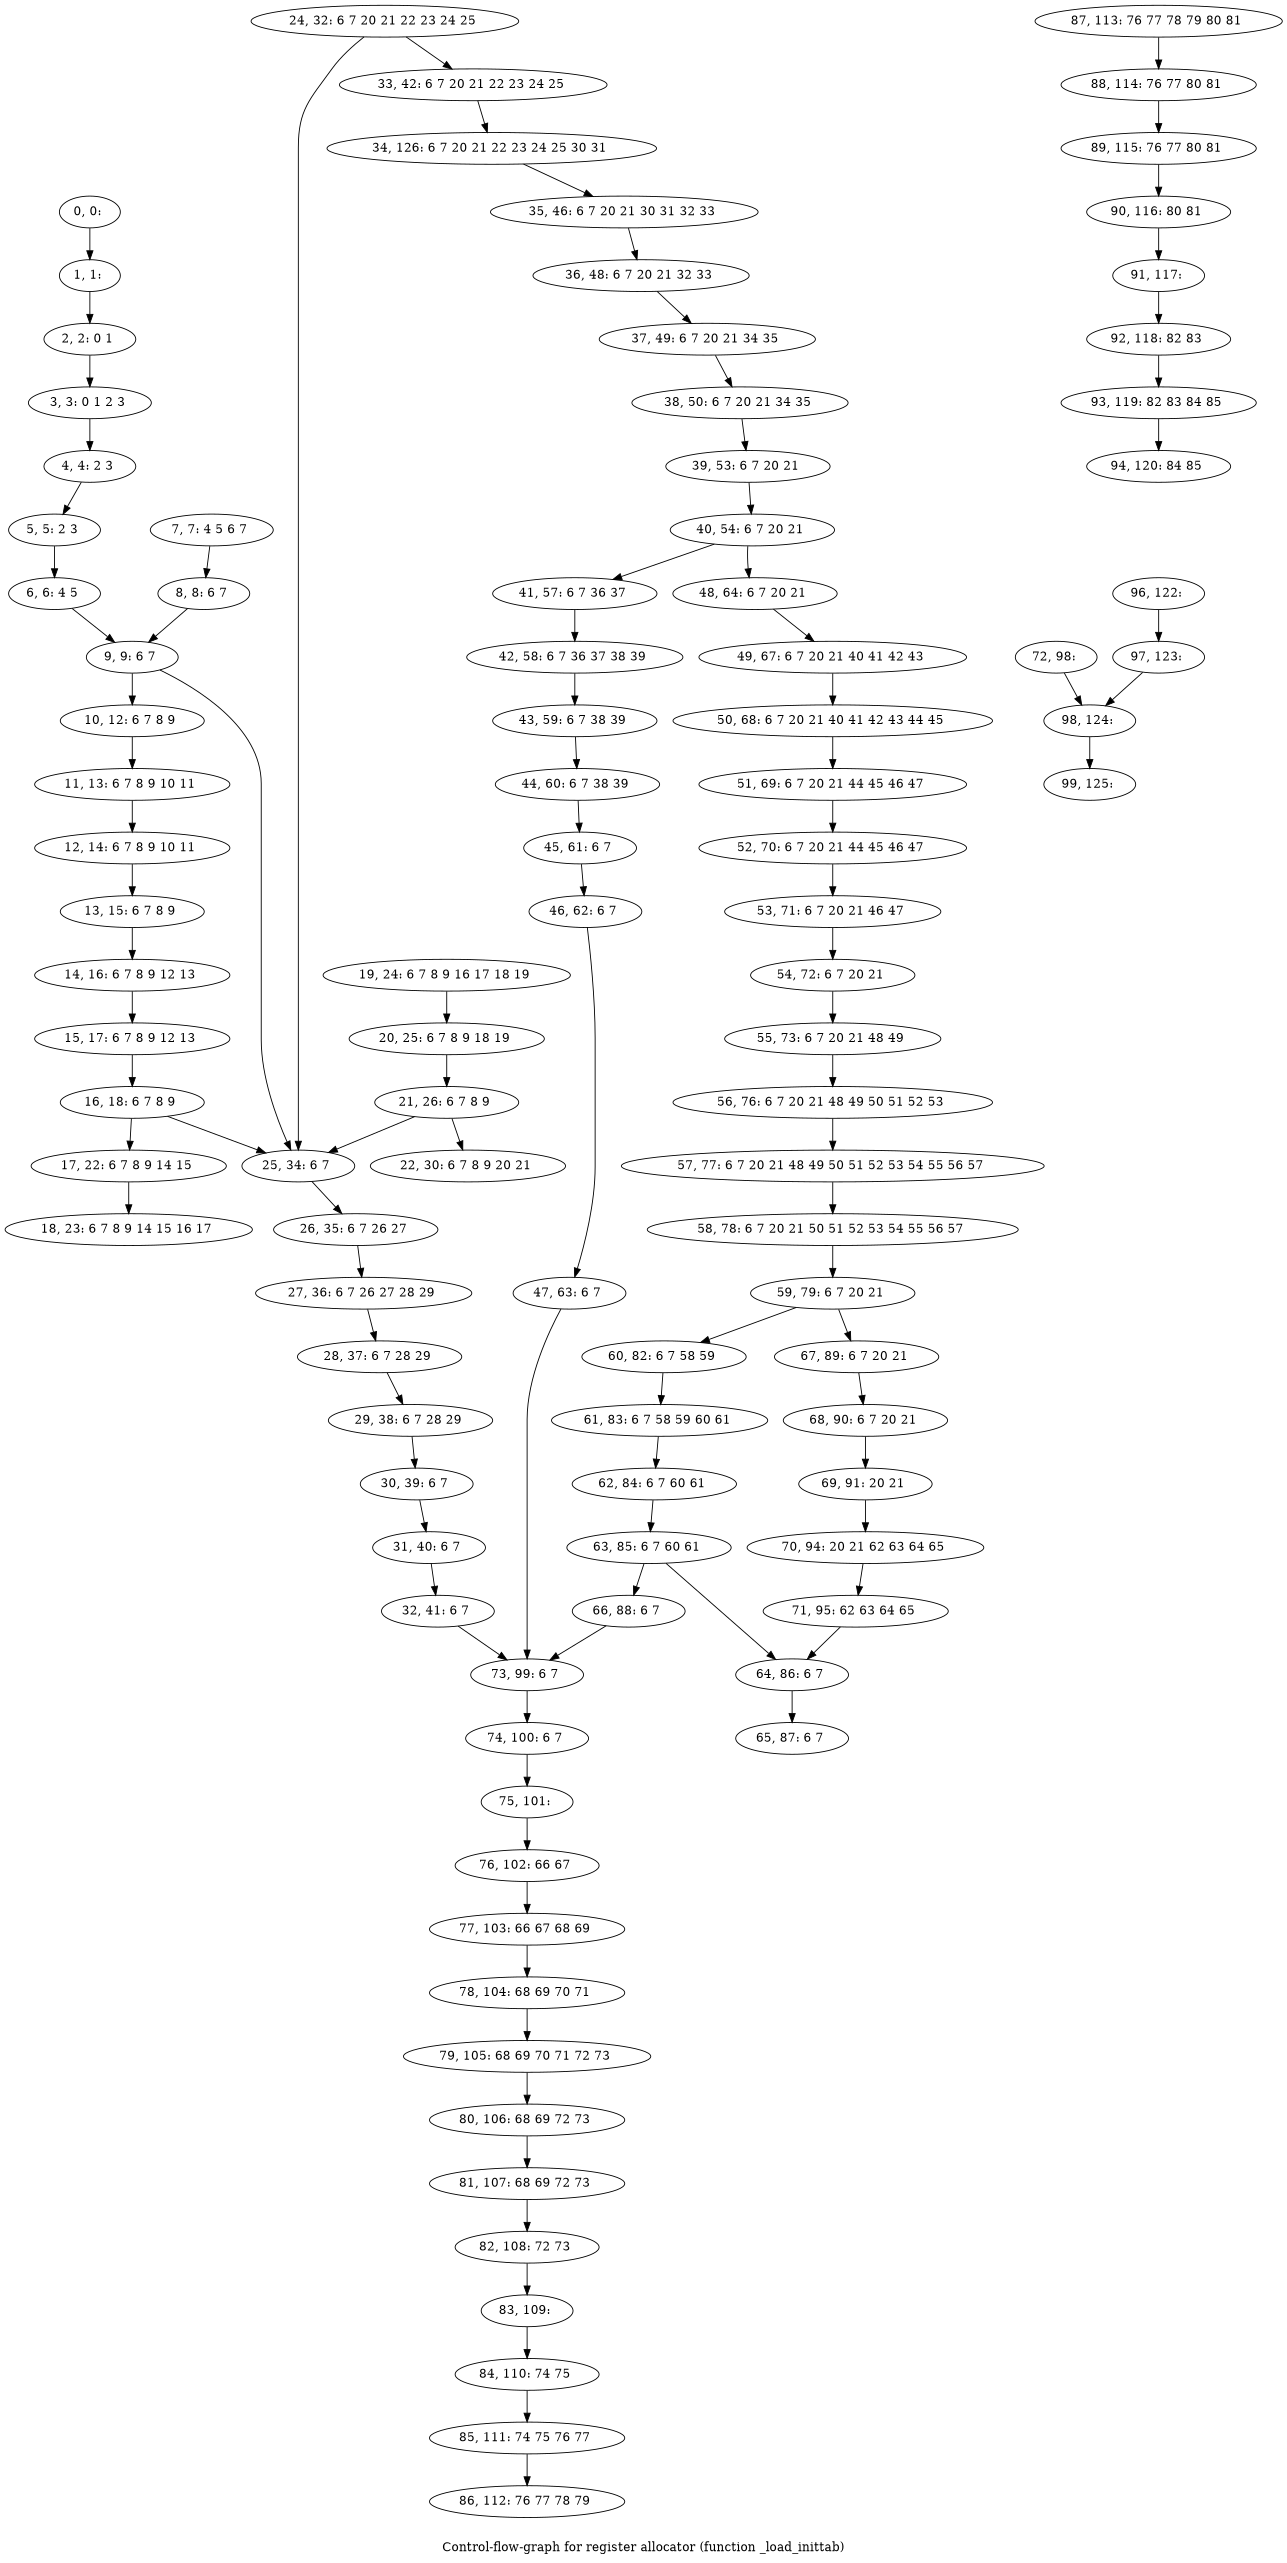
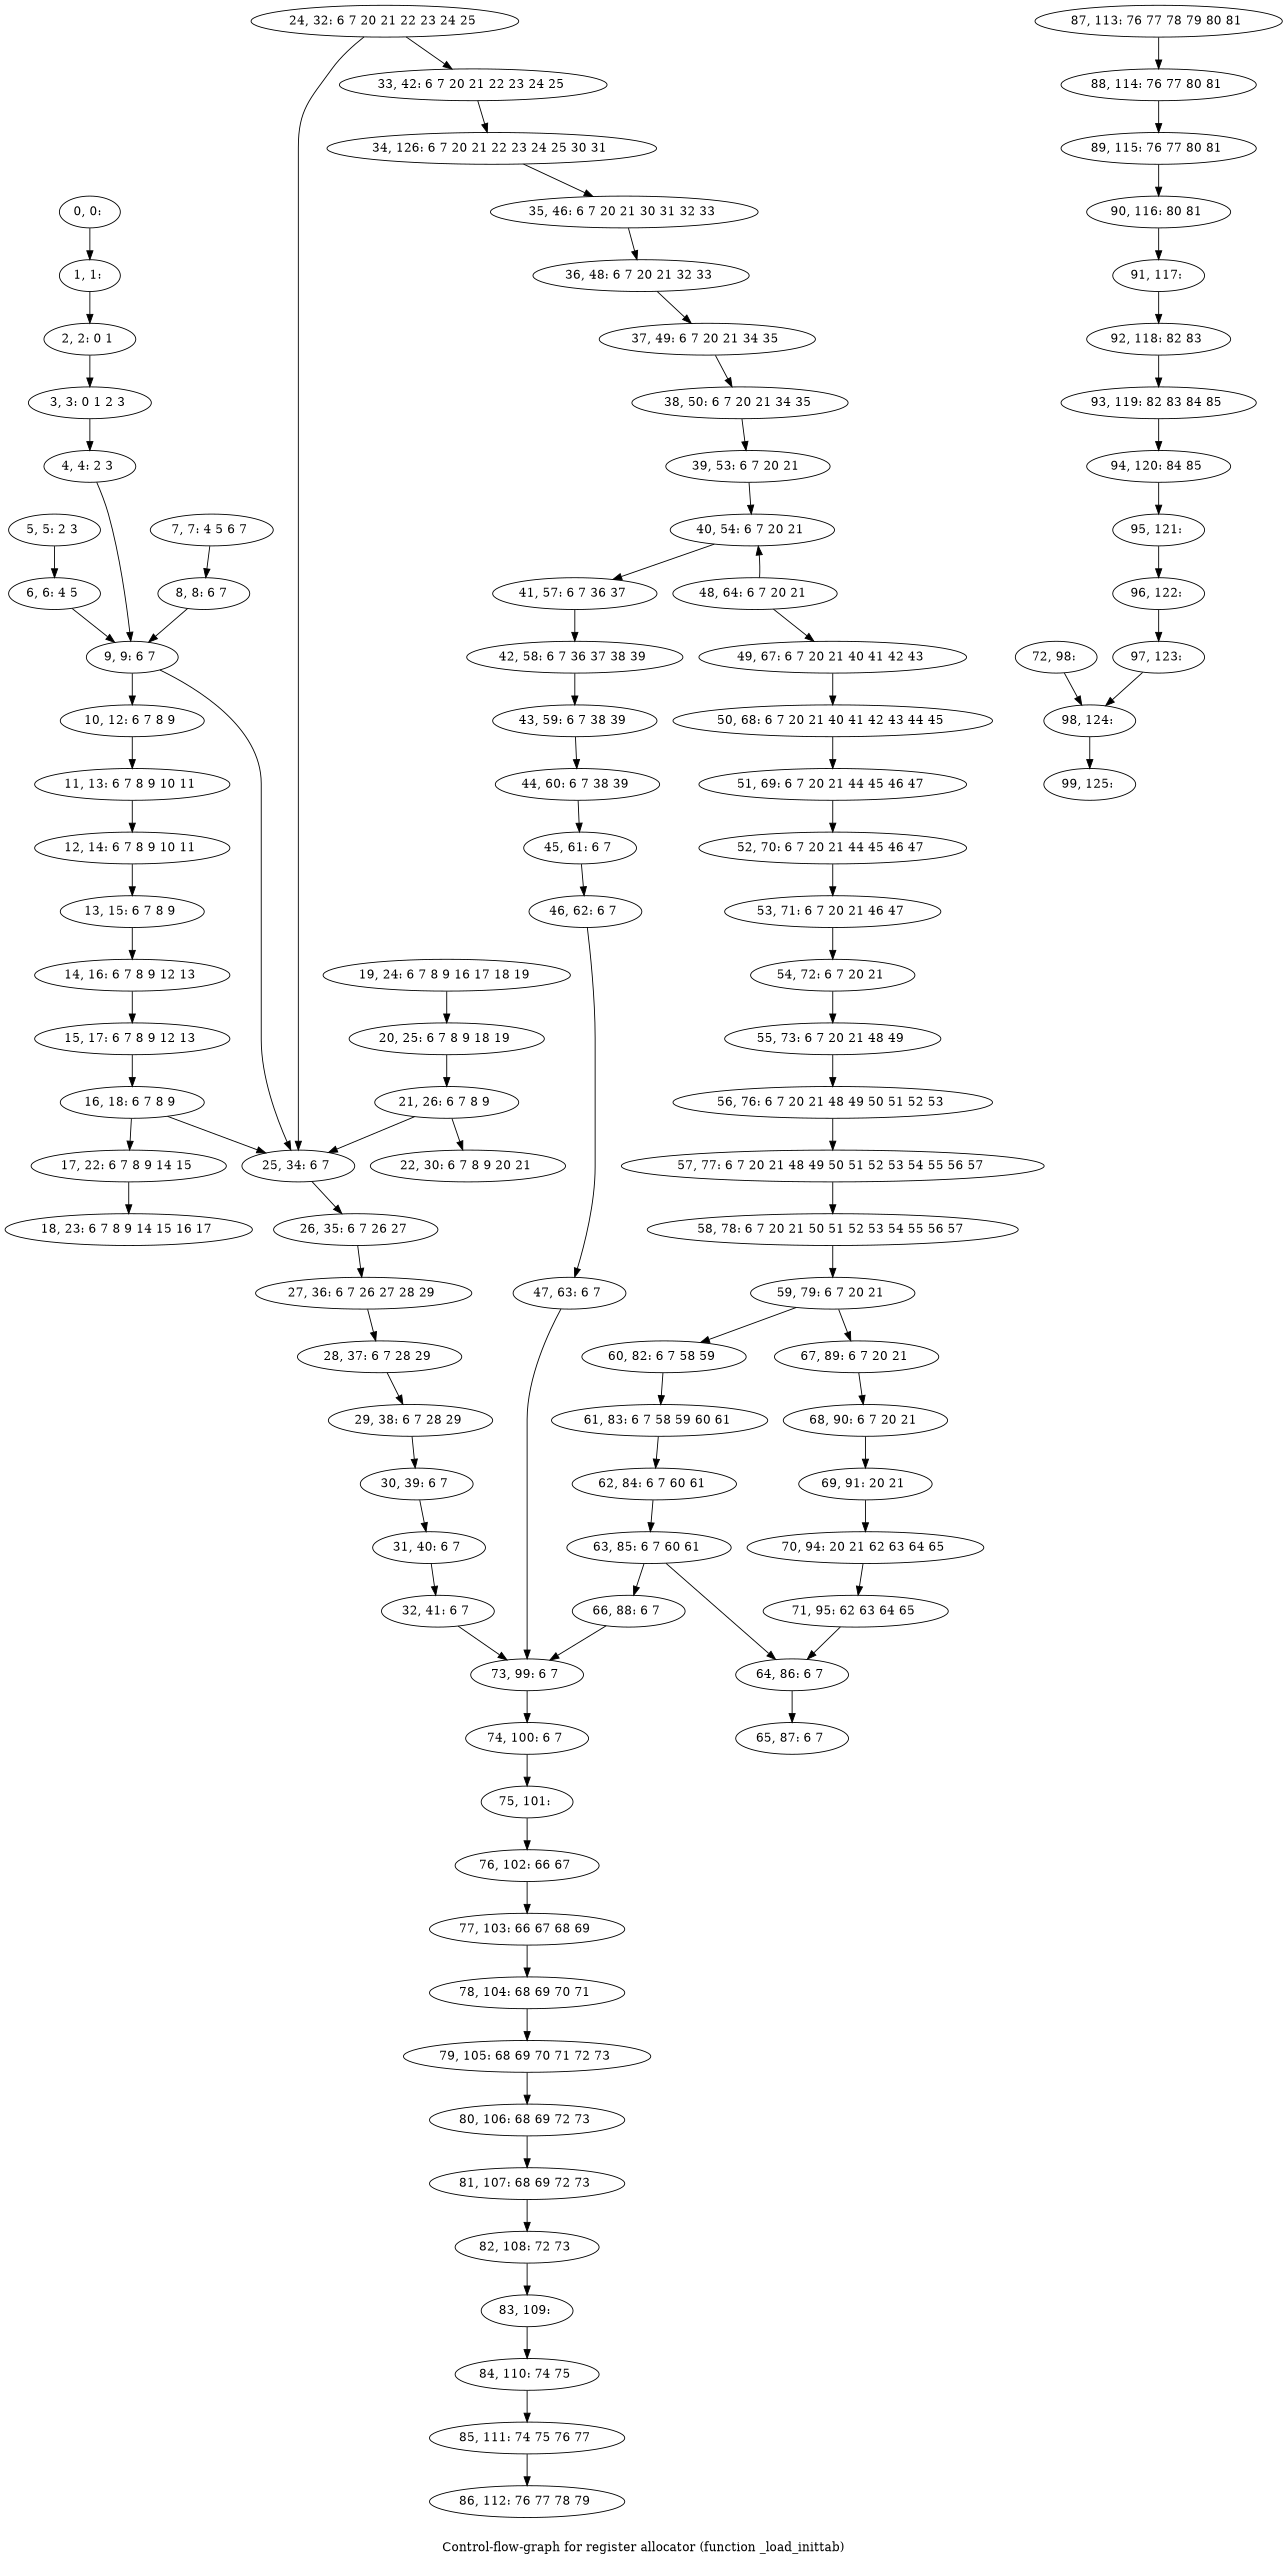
(74, 494) -> (118, 556)
none -> (1159, 530)
(748, 557) -> (760, 566)
